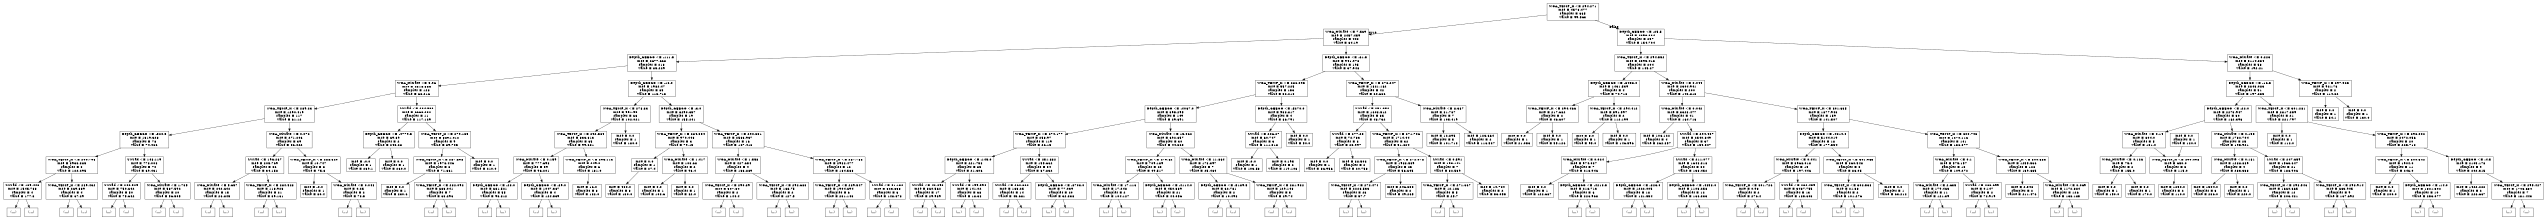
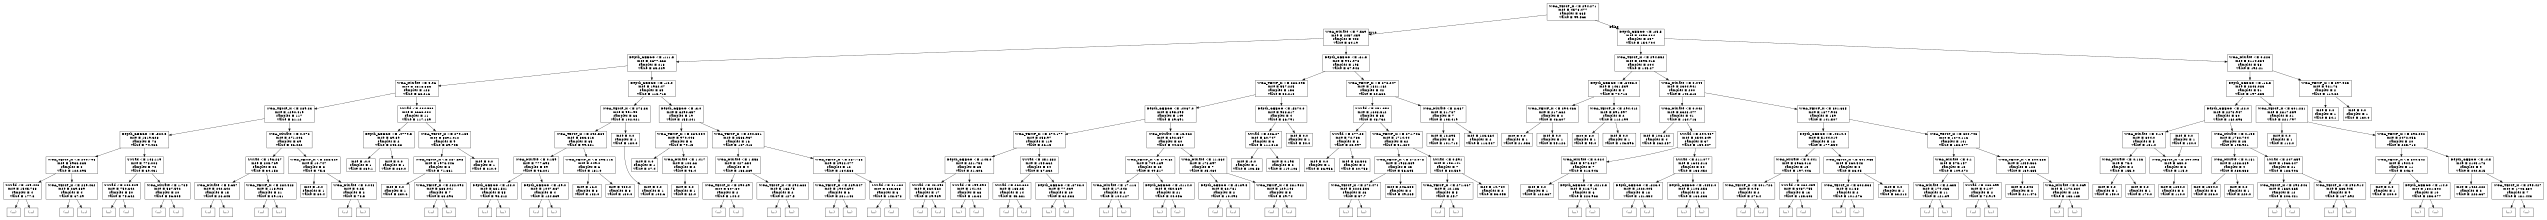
(633, 177) -> (605, 178)
(669, 178) -> (626, 167)
